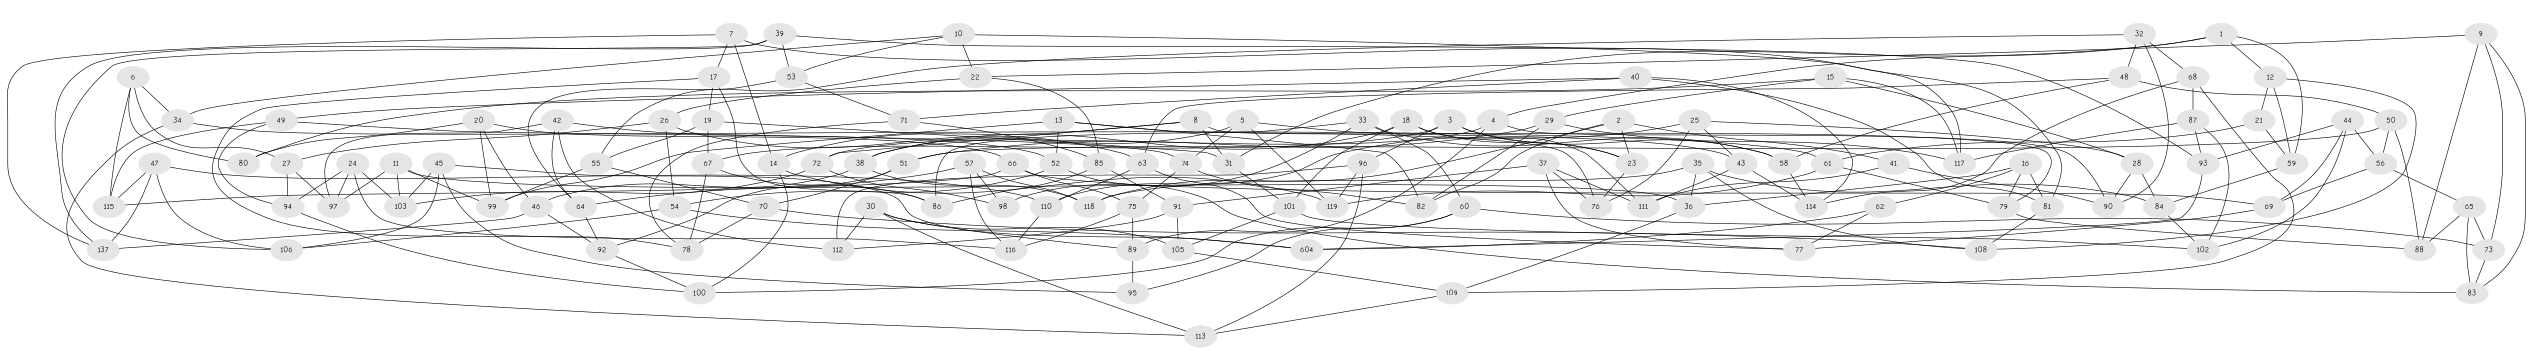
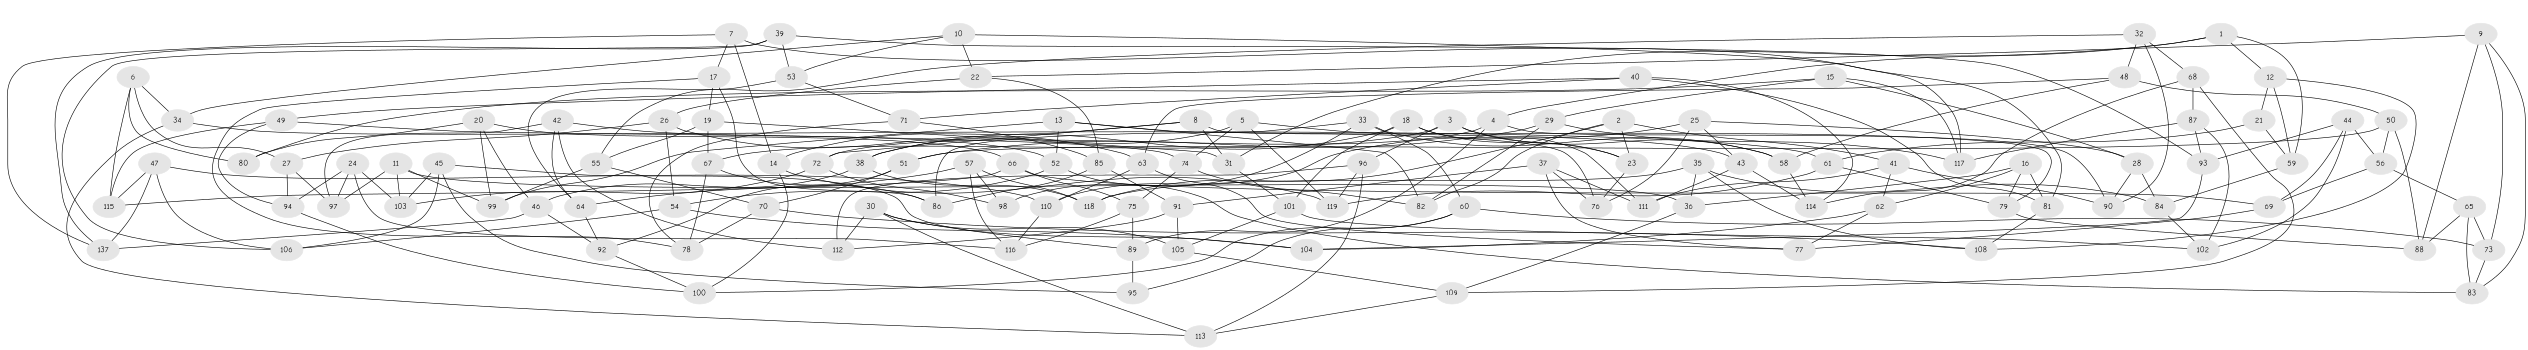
none -> (1887, 185)
(1307, 250) -> (1307, 250)
